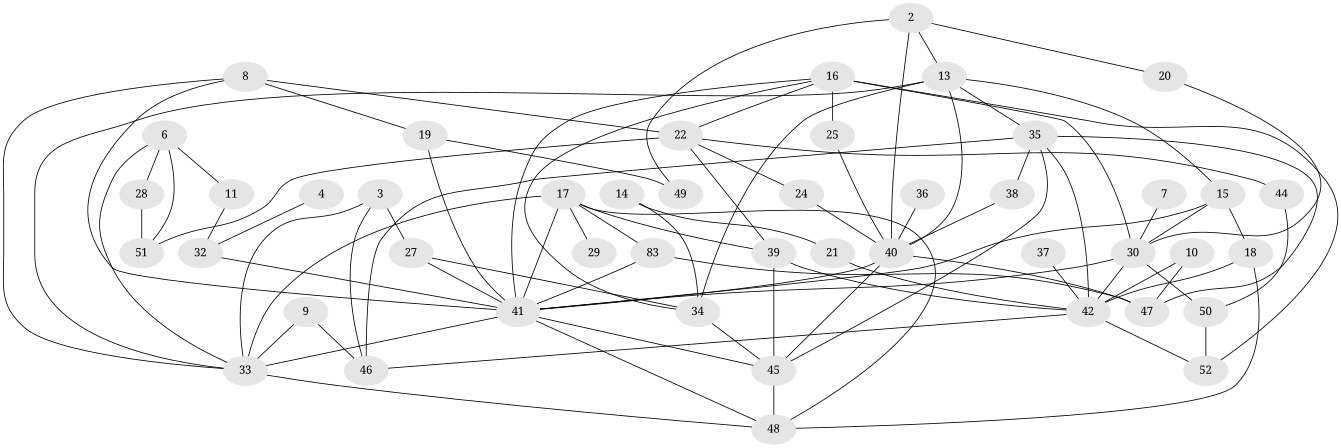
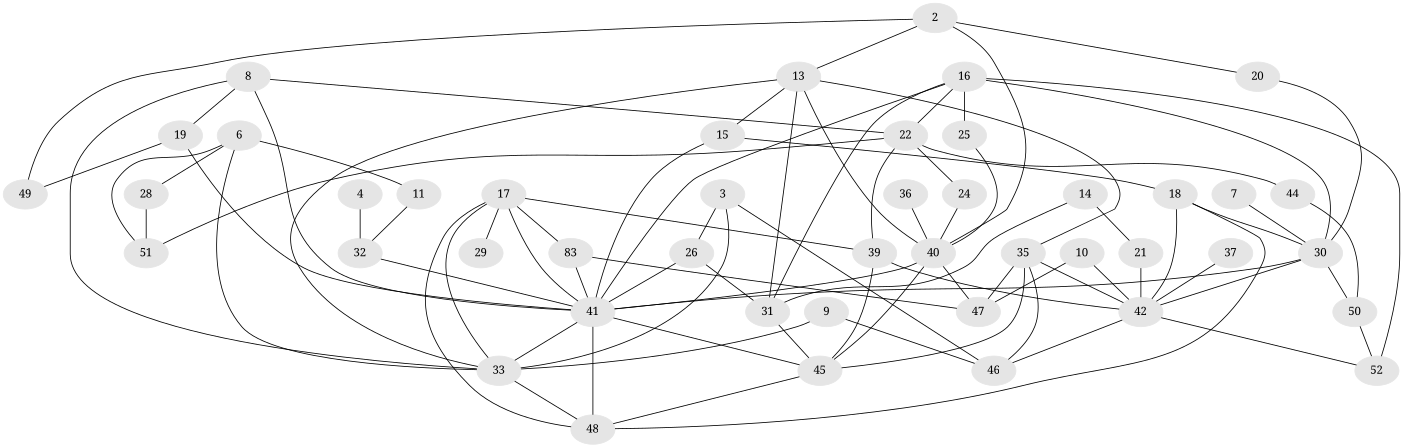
(1012, 194) -> none
(1178, 224) -> (1247, 225)
(411, 253) -> (692, 253)
(698, 312) -> (768, 312)
